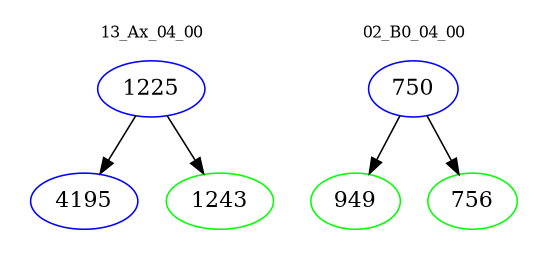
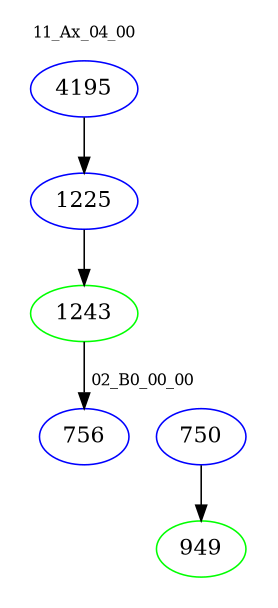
(152, 34) -> (84, 34)
(414, 34) -> (143, 381)
(122, 138) -> (84, 137)
(439, 138) -> (84, 376)
(473, 201) -> (84, 437)
